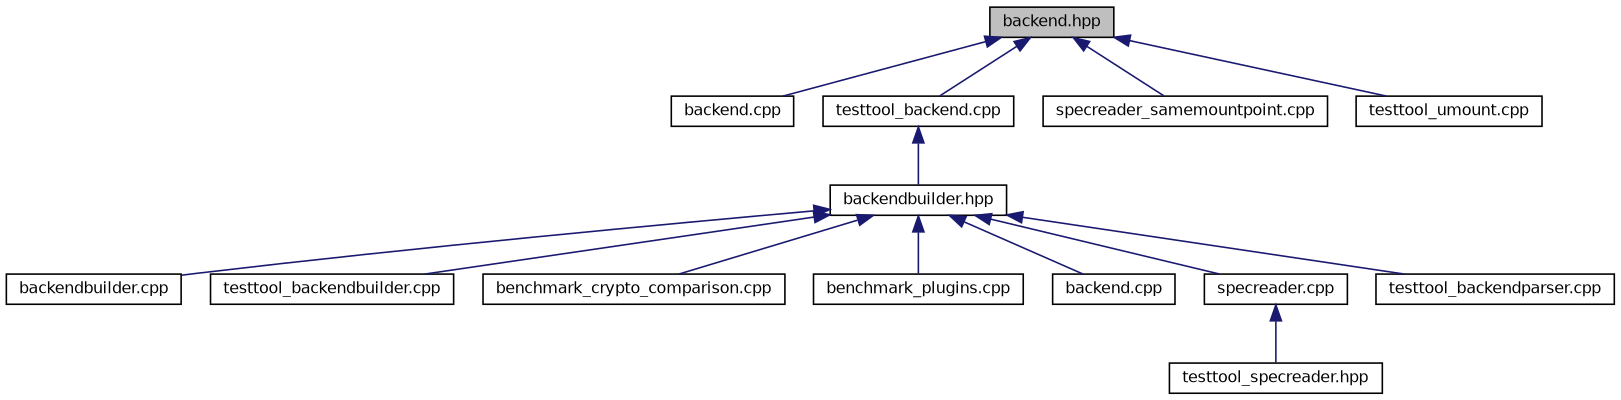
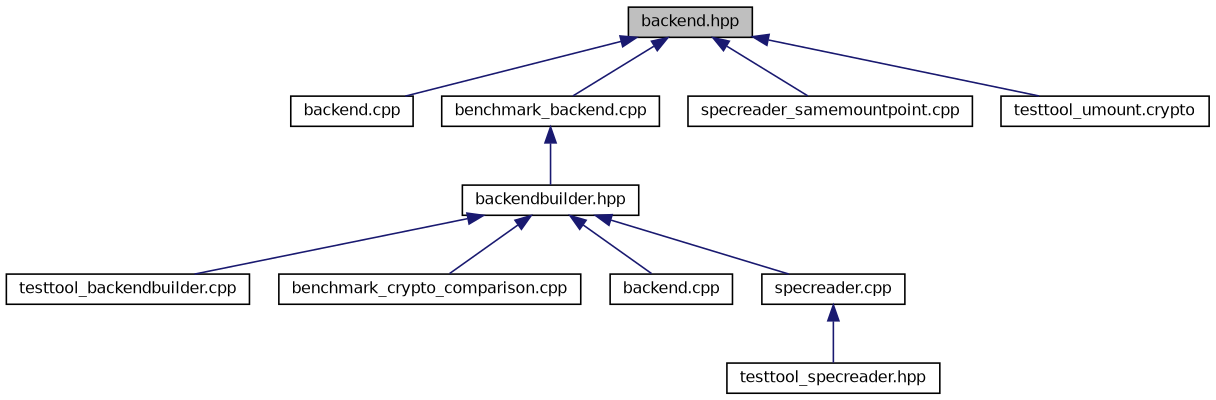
(918, 111) -> (551, 111)
(1449, 111) -> (1105, 111)
(94, 289) -> none
(918, 289) -> none
(1495, 289) -> none
